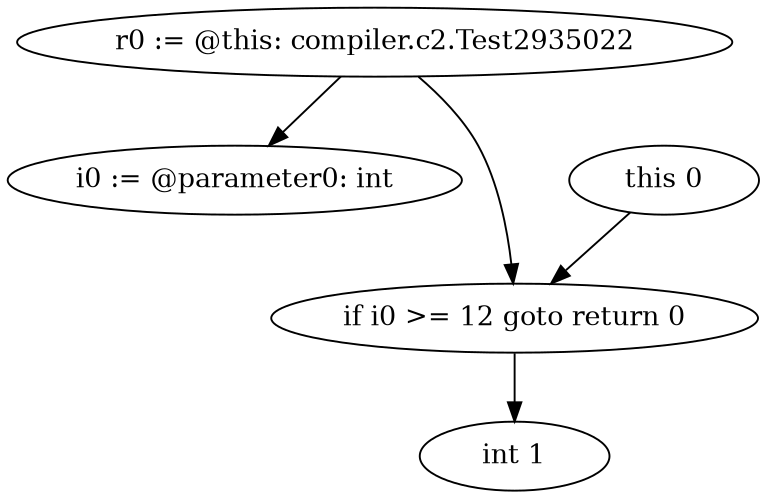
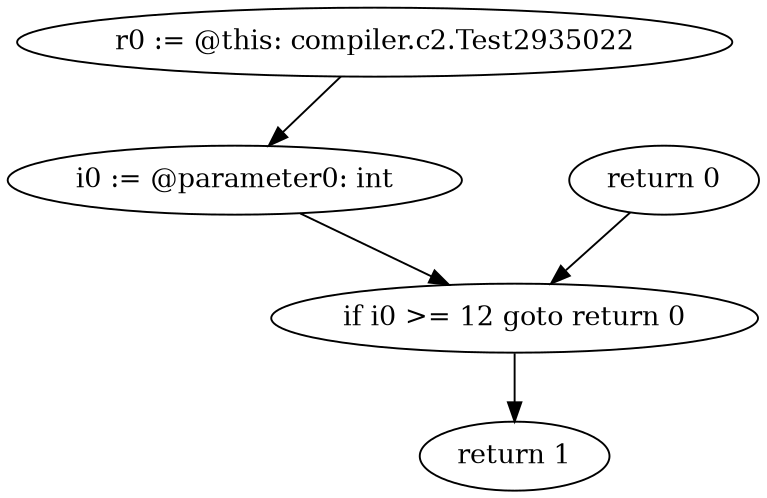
(485, 160) -> (366, 245)
(664, 180) -> (664, 180)
(515, 456) -> (515, 456)
